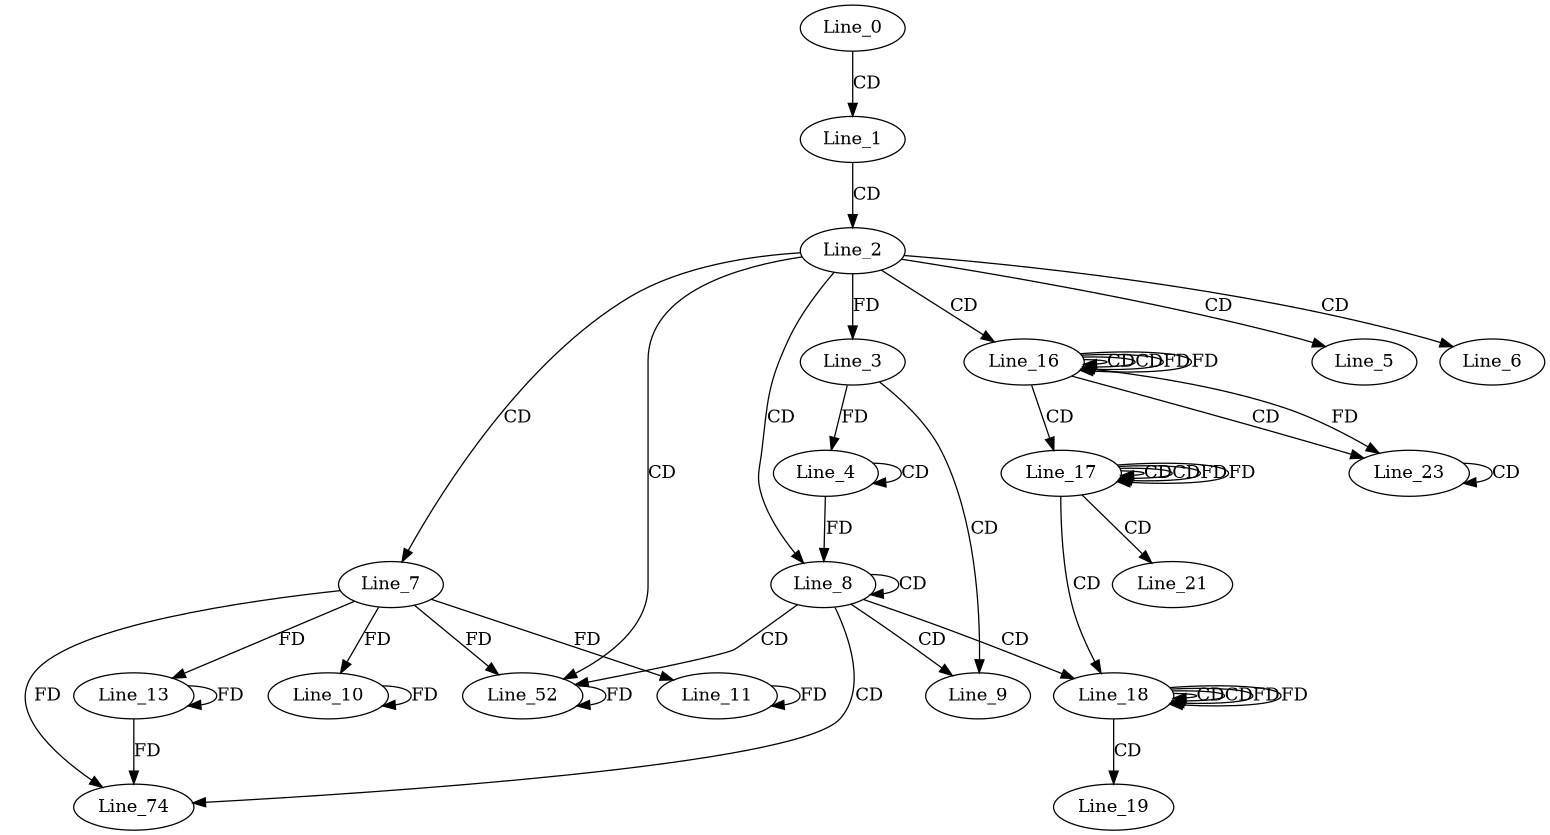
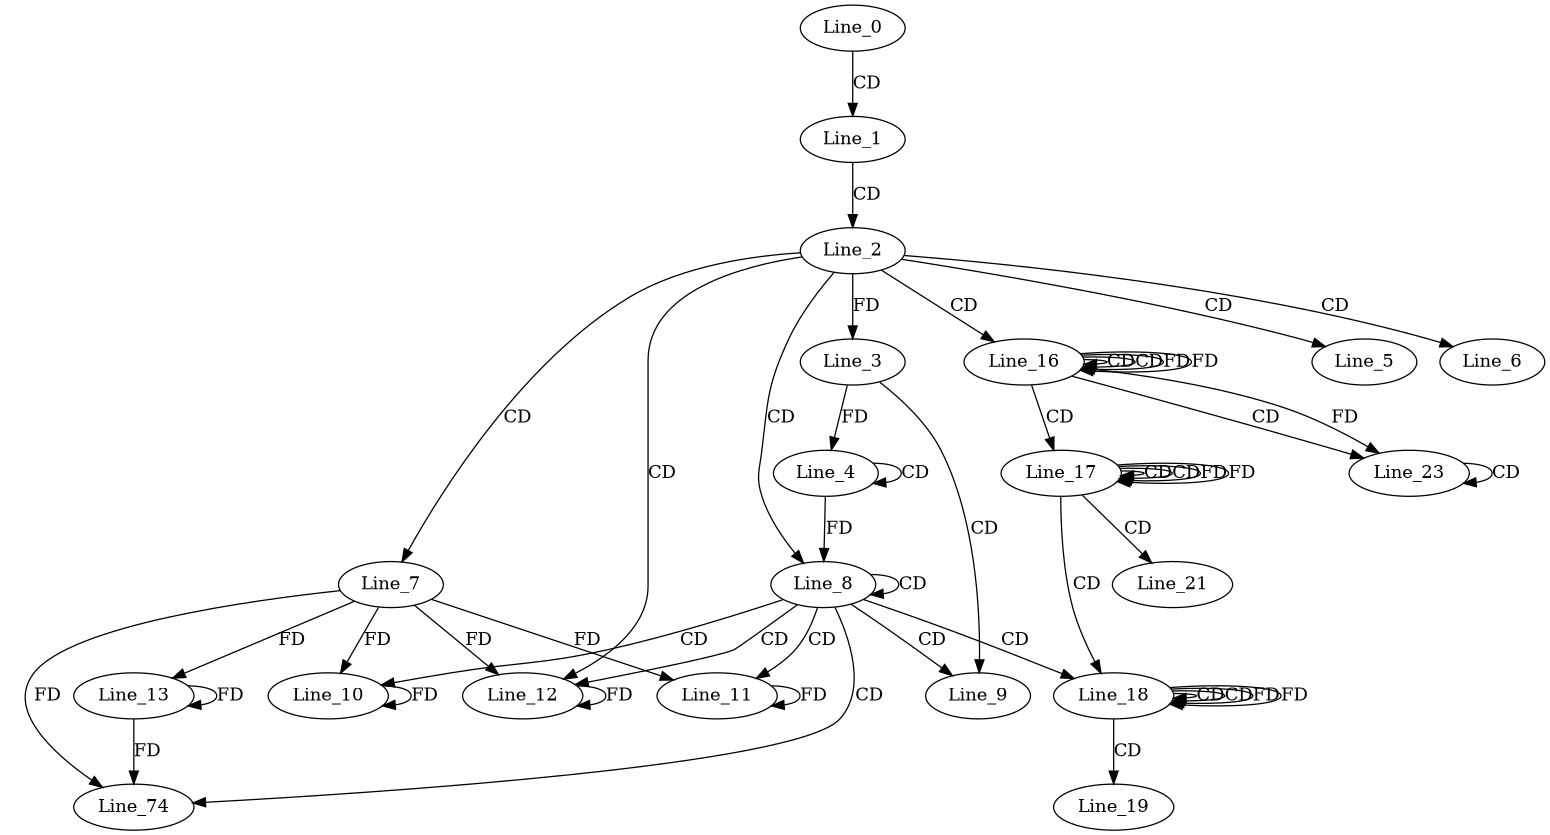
none -> (799, 645)
none -> (572, 657)
(523, 696) -> (523, 696)
